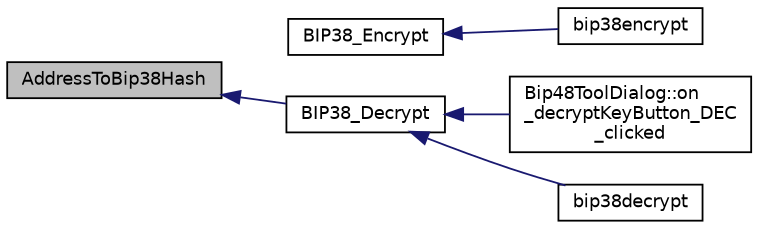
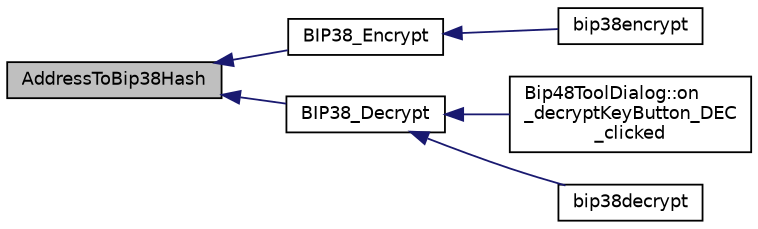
none -> (260, 55)
